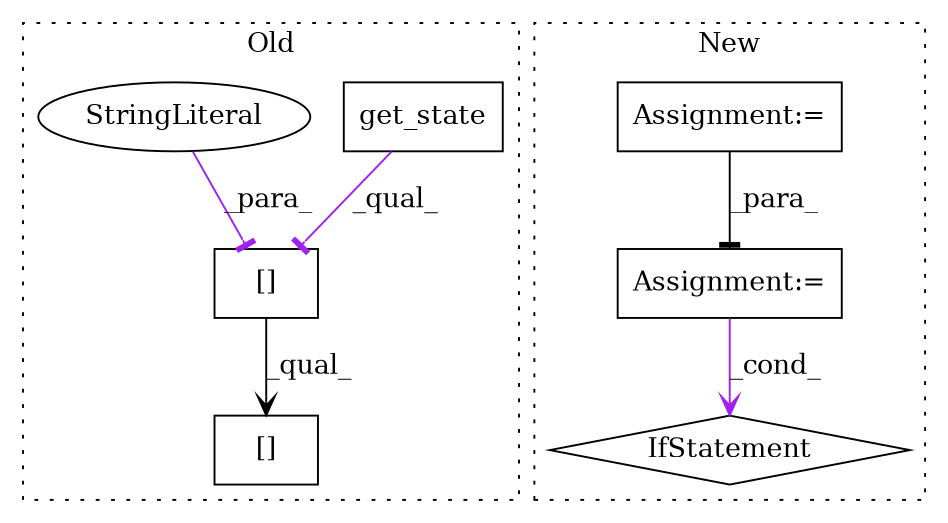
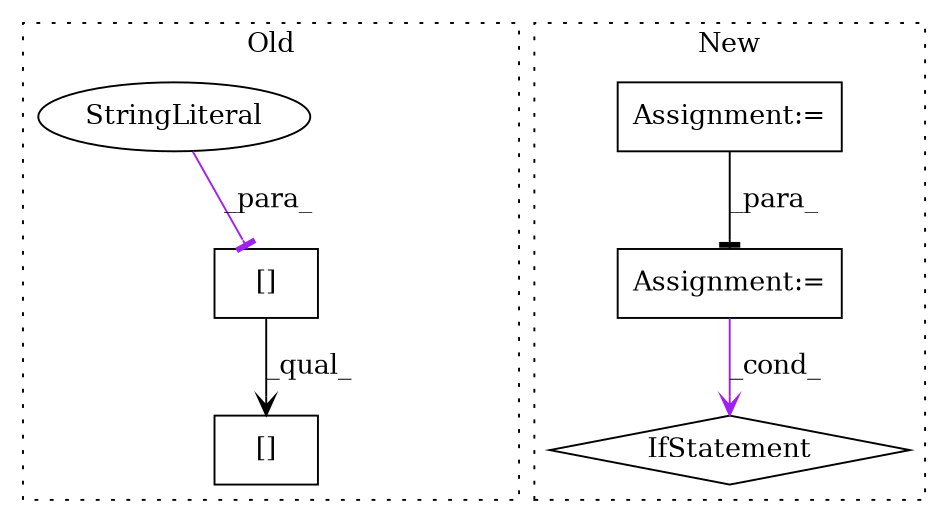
(423, 117) -> none
